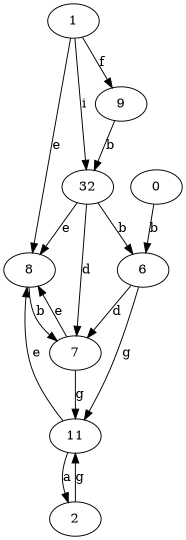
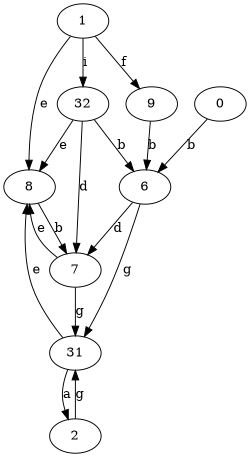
(106, 141) -> (149, 141)
(75, 436) -> (75, 353)
